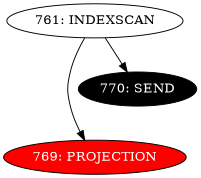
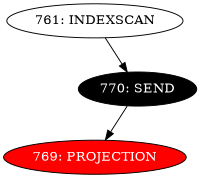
(68, 84) -> (119, 119)
